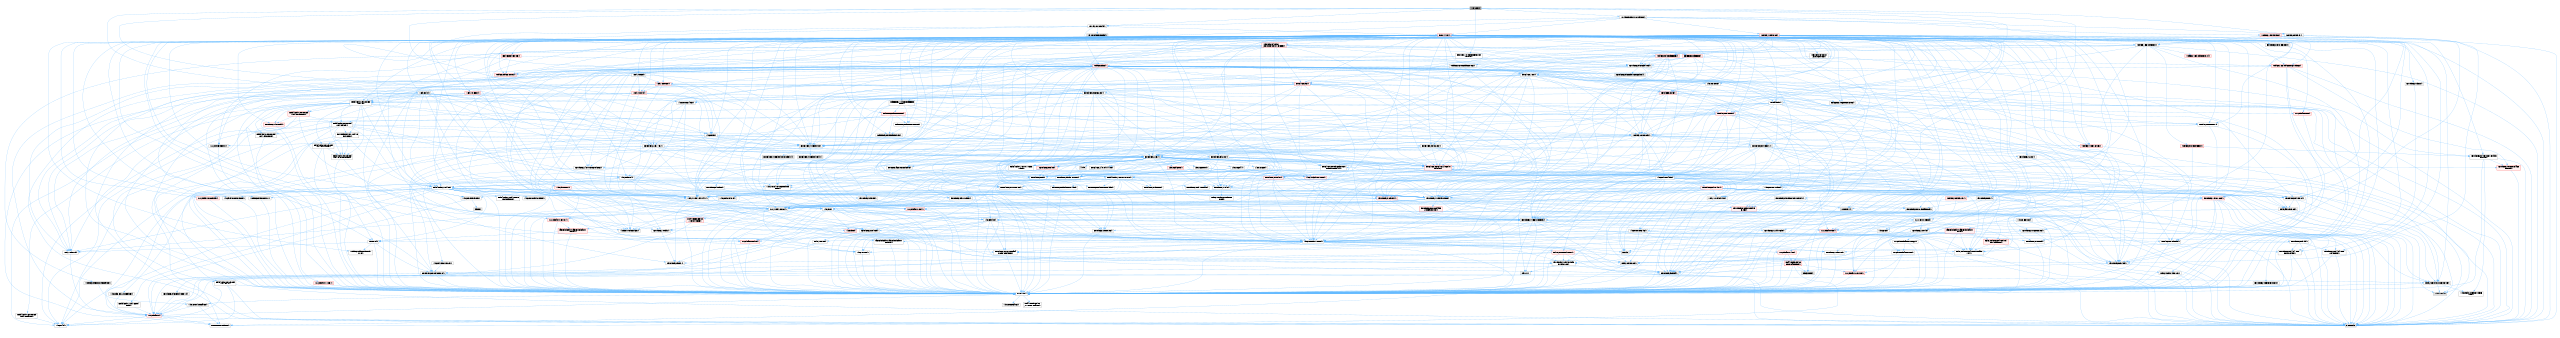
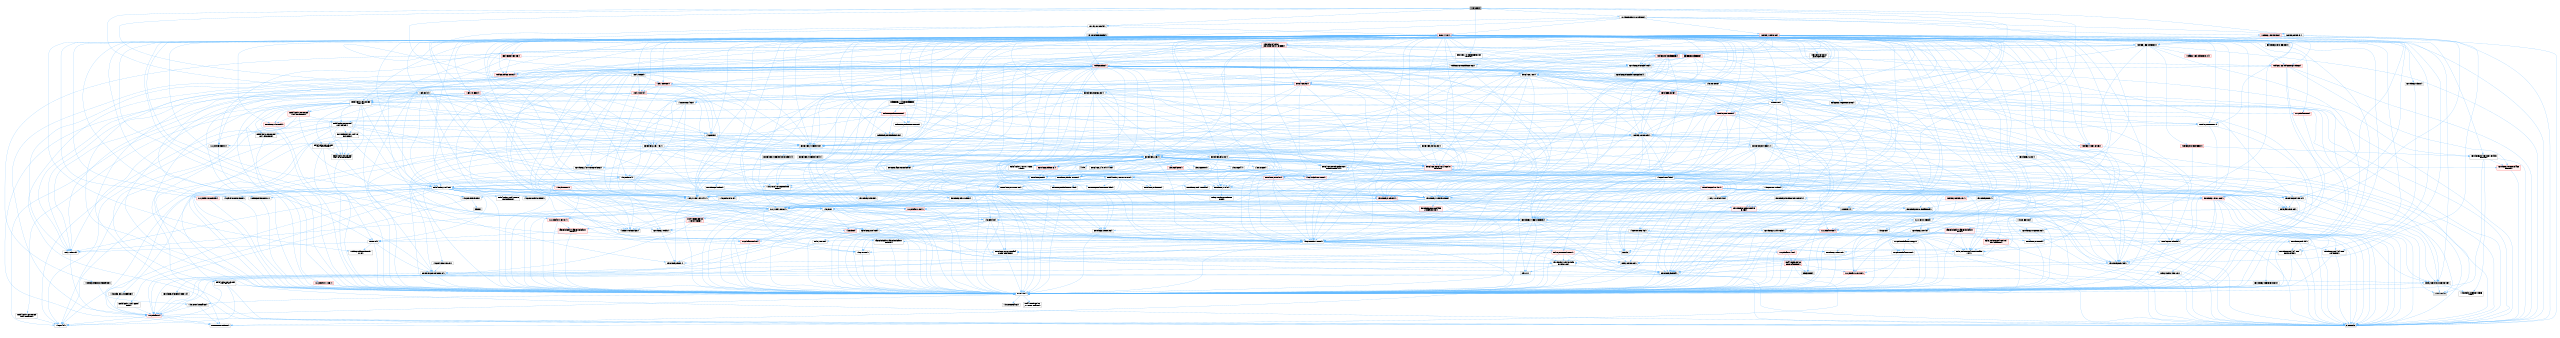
(1776, 103) -> (1776, 103)
(1047, 168) -> (1047, 168)
